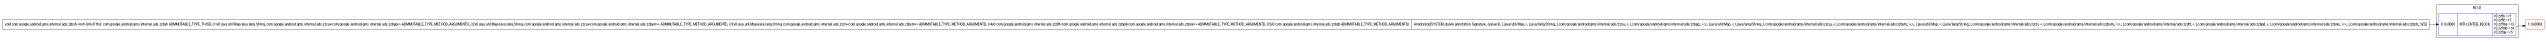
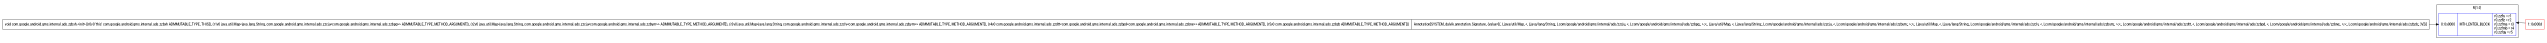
(2520, 26) -> (2522, 23)
